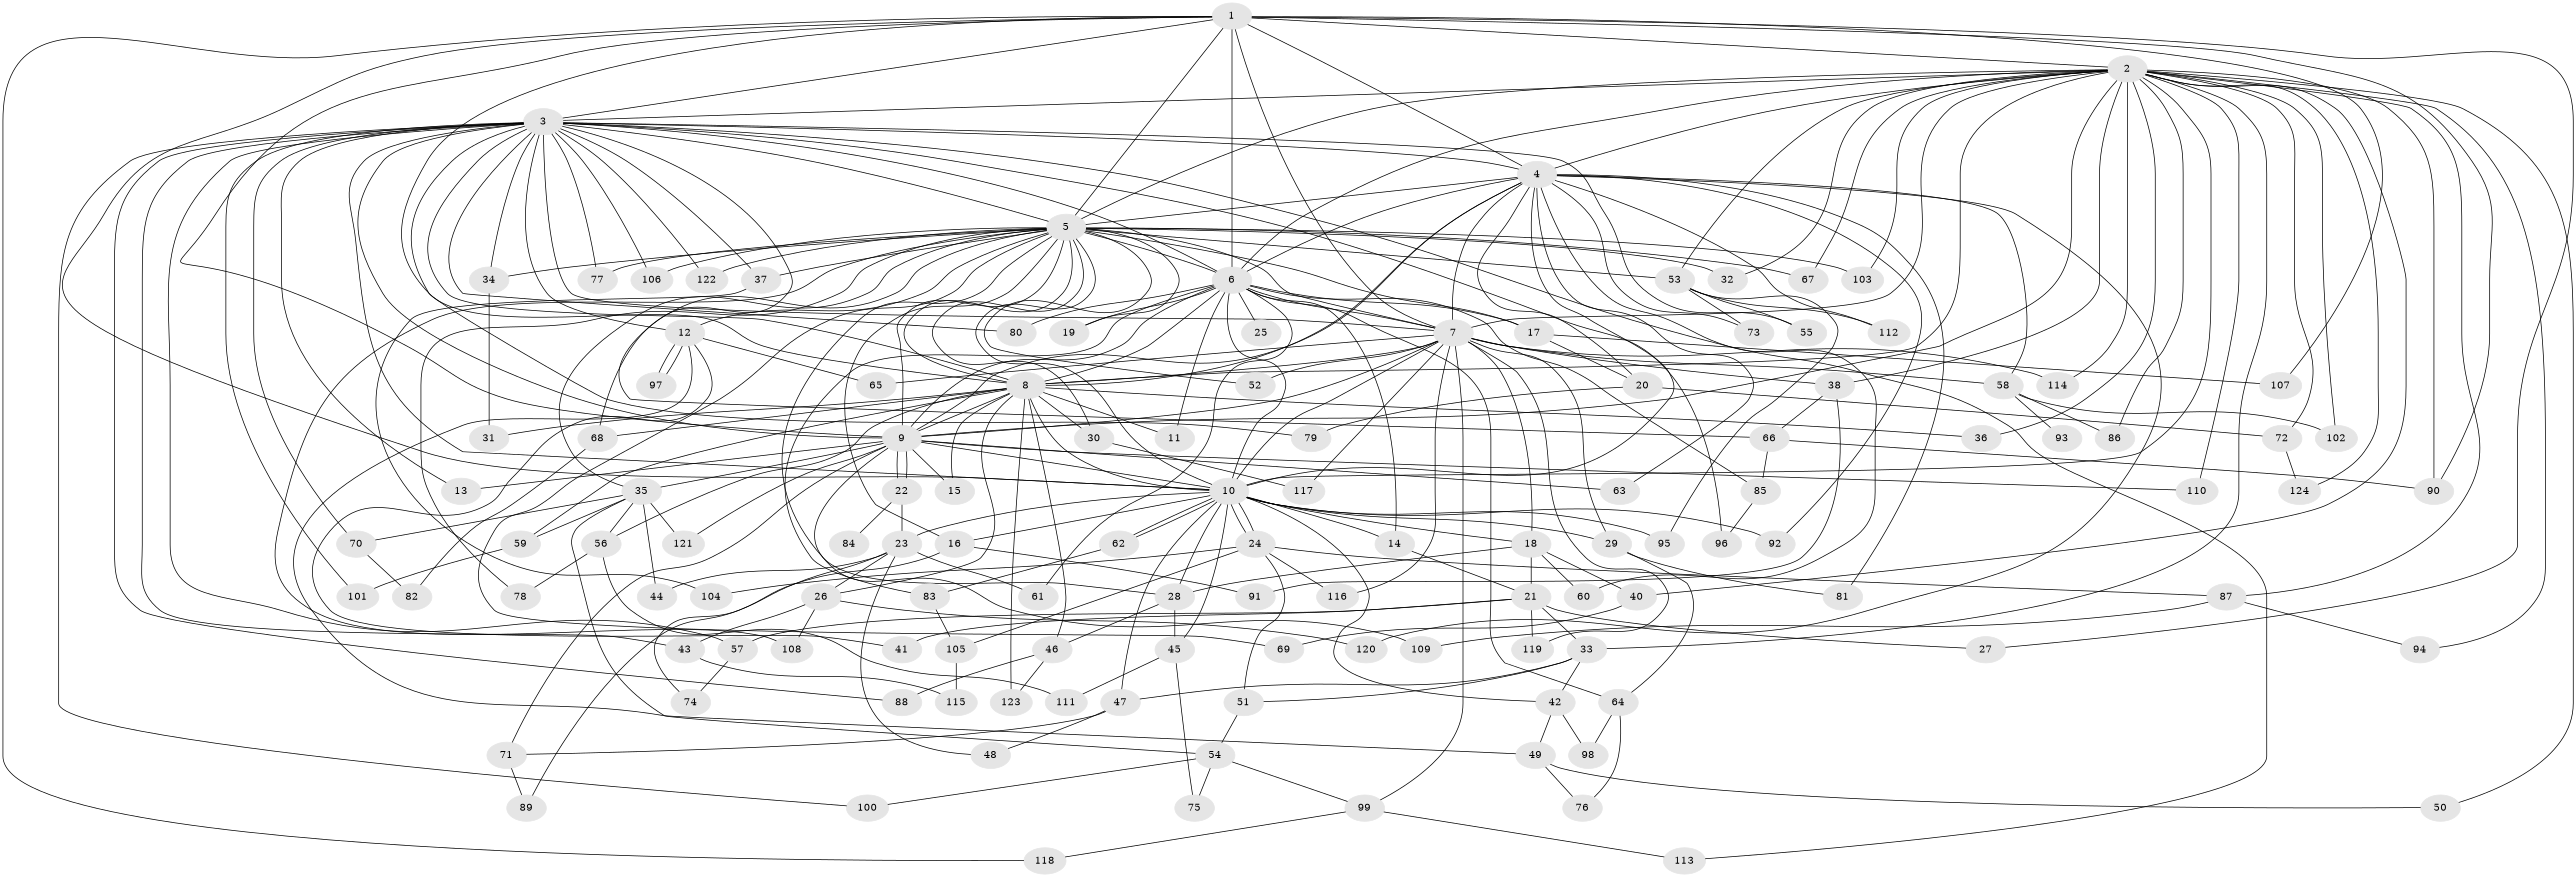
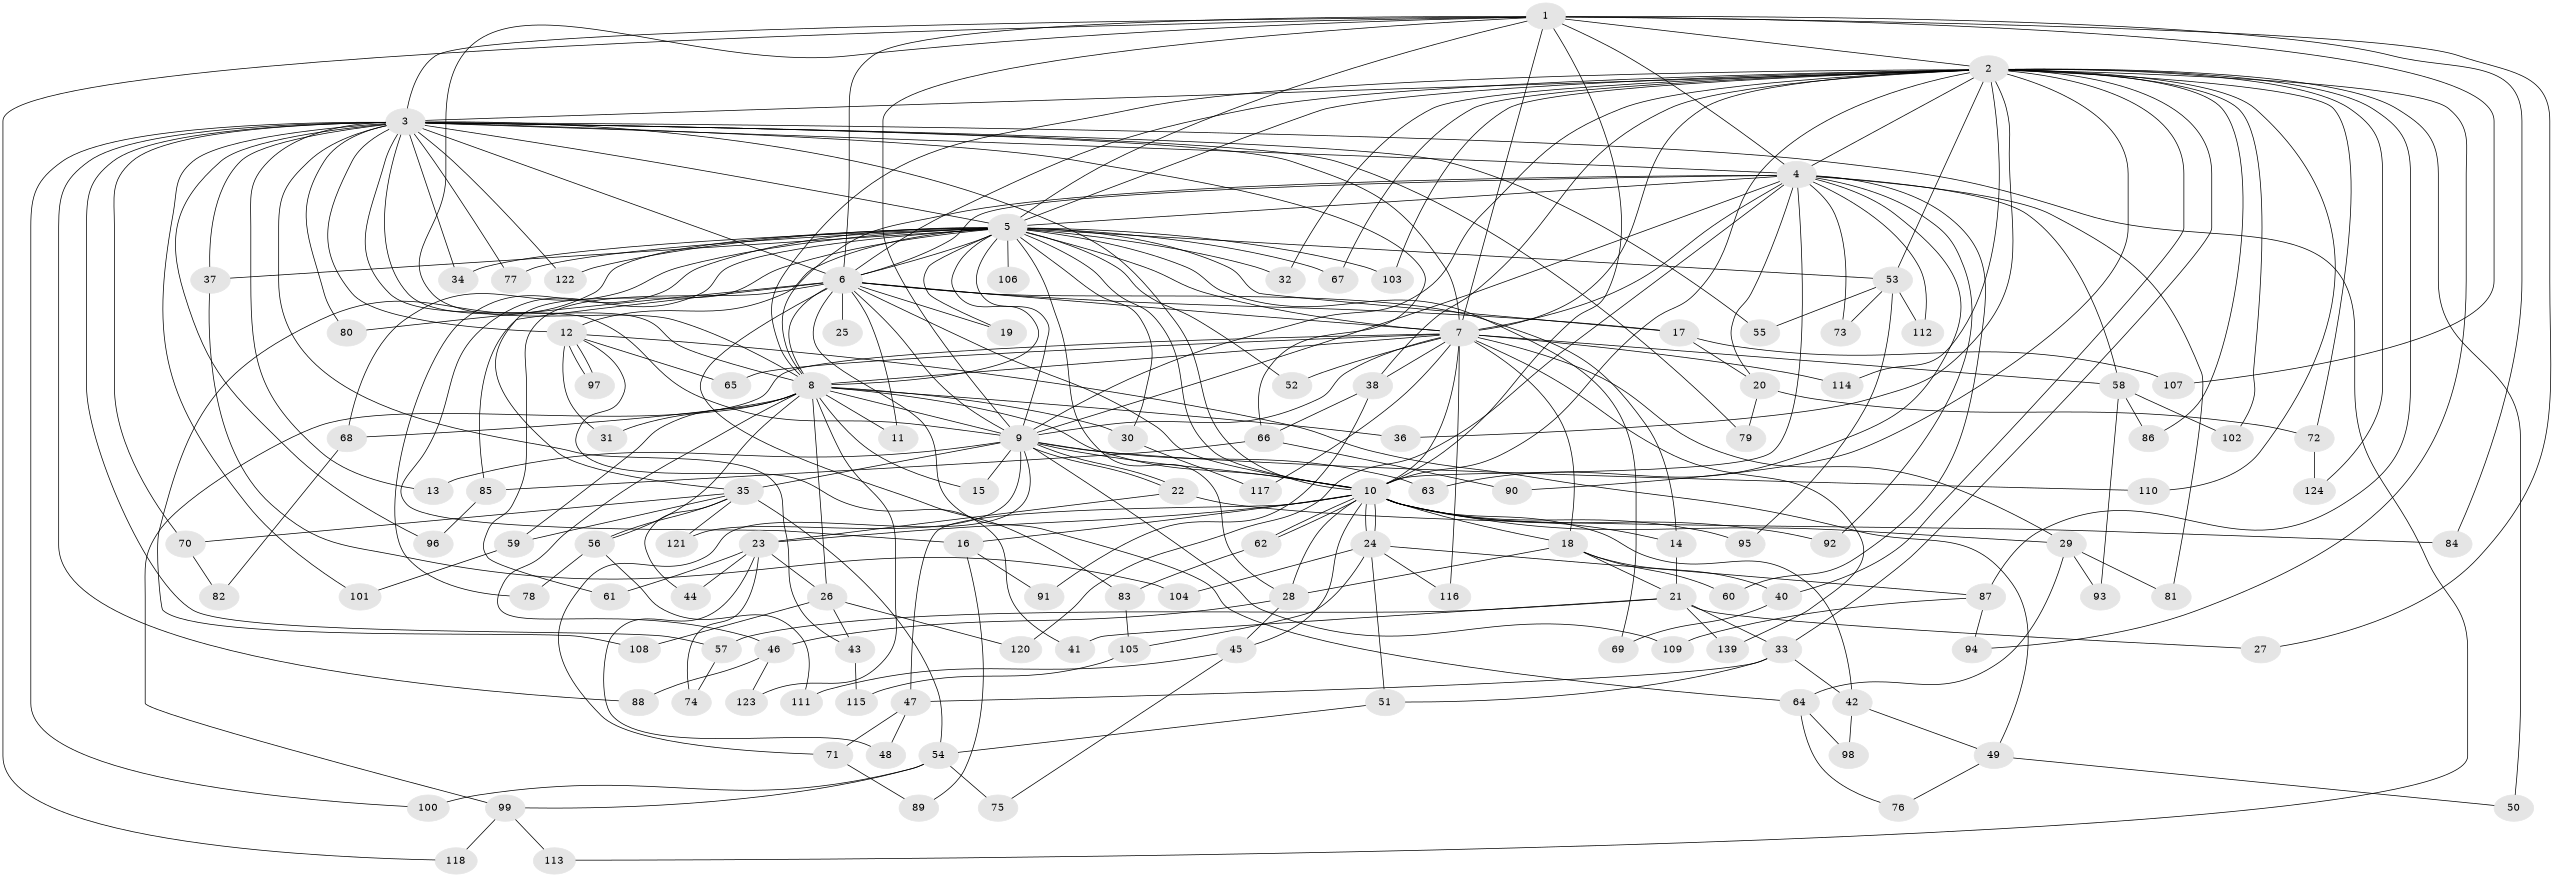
(2084, 41) -> (2340, 47)
(607, 196) -> none
(489, 359) -> (566, 392)
none -> (2083, 571)
(1533, 650) -> (1728, 650)
